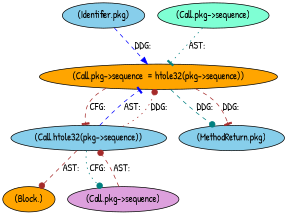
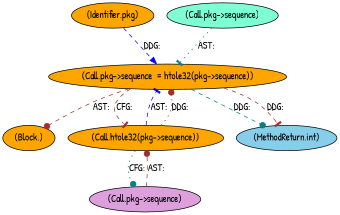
(104, 15) -> (113, 15)
(89, 138) -> (146, 138)
(232, 138) -> (287, 138)
(60, 167) -> (88, 104)
